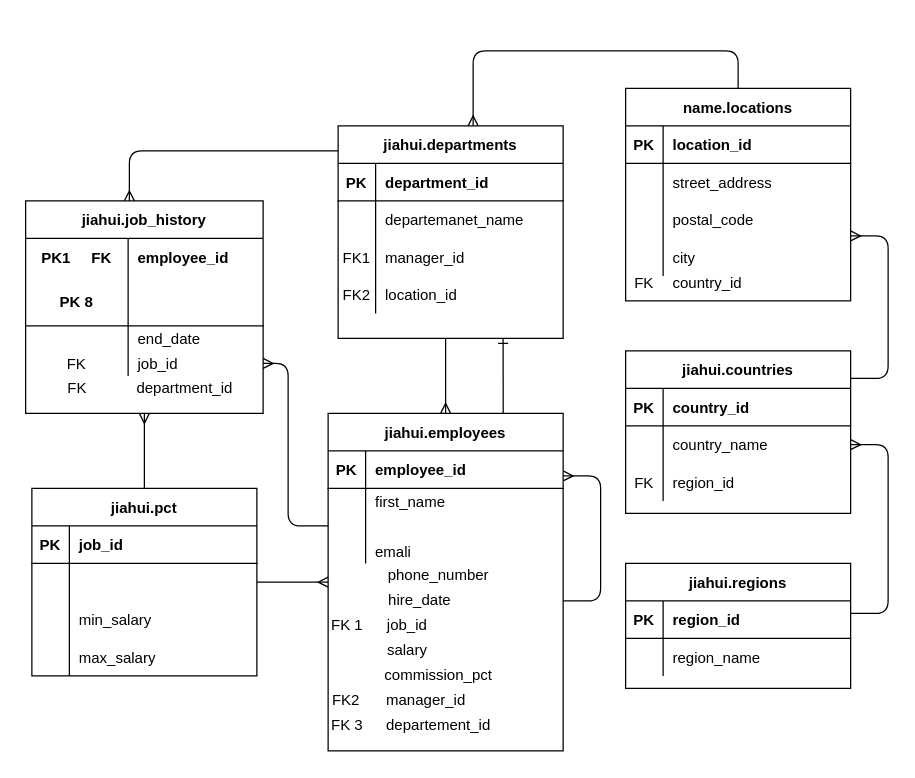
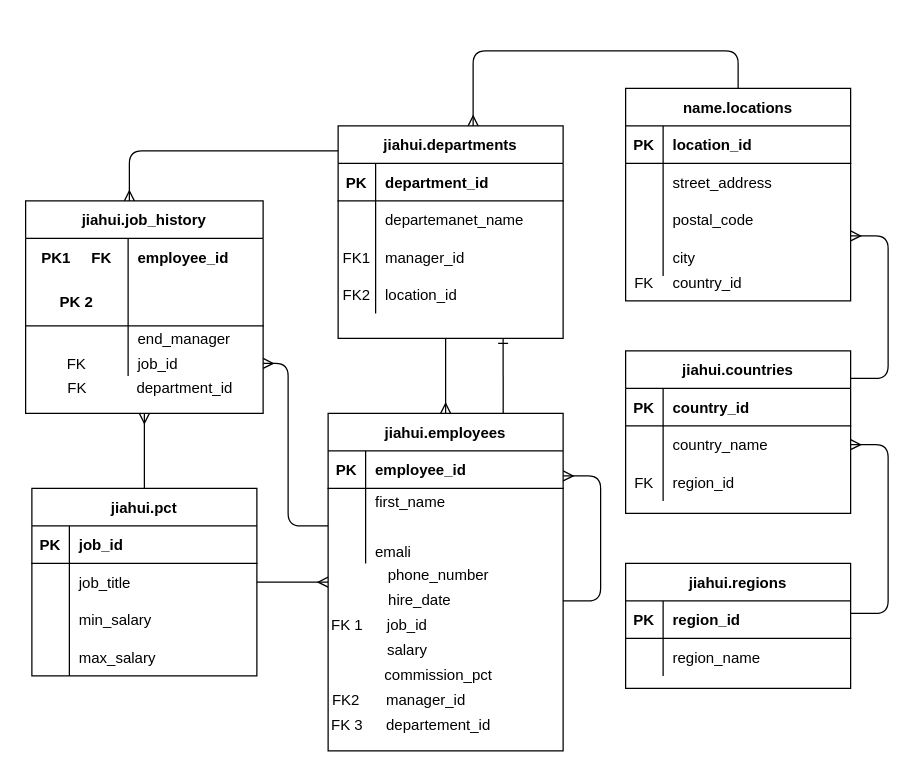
(76, 301) -> (76, 301)
(171, 339) -> (184, 339)
none -> (163, 582)
